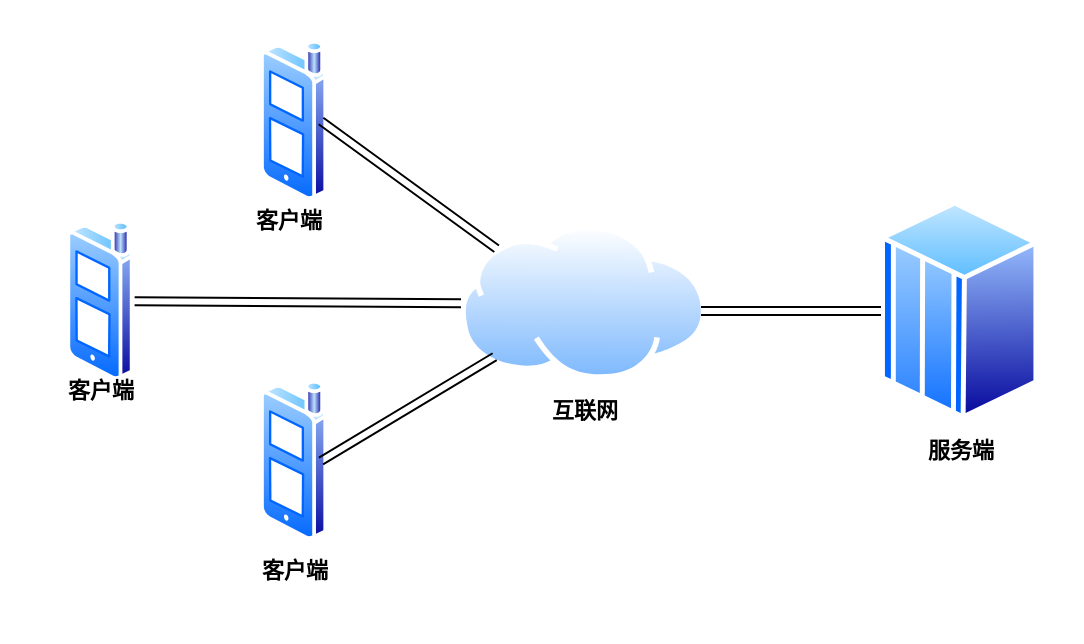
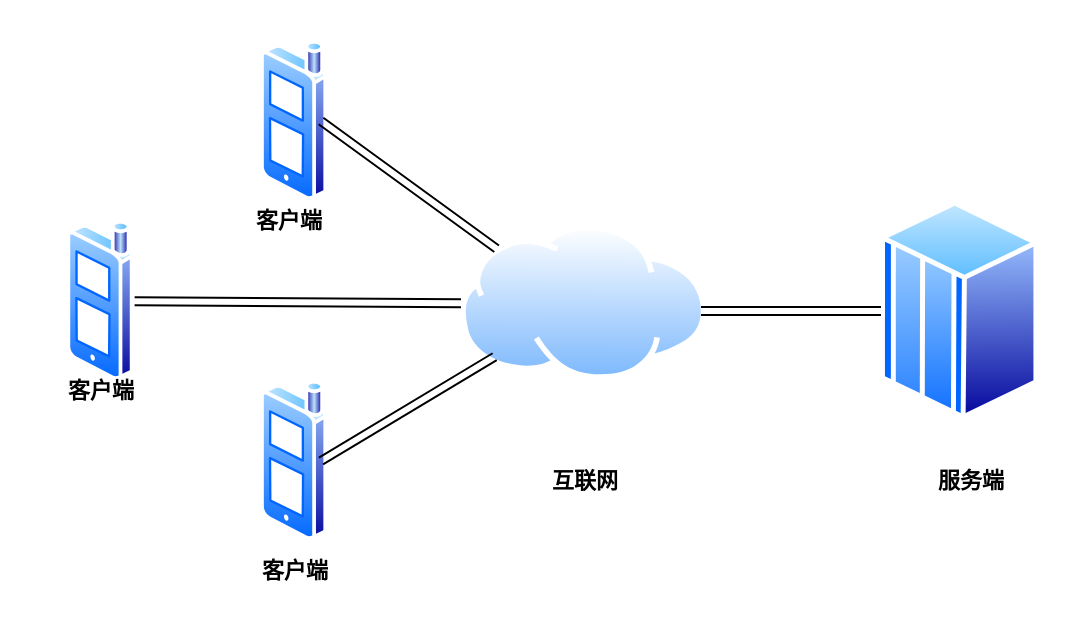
(584, 411) -> (584, 481)
(960, 451) -> (970, 481)
